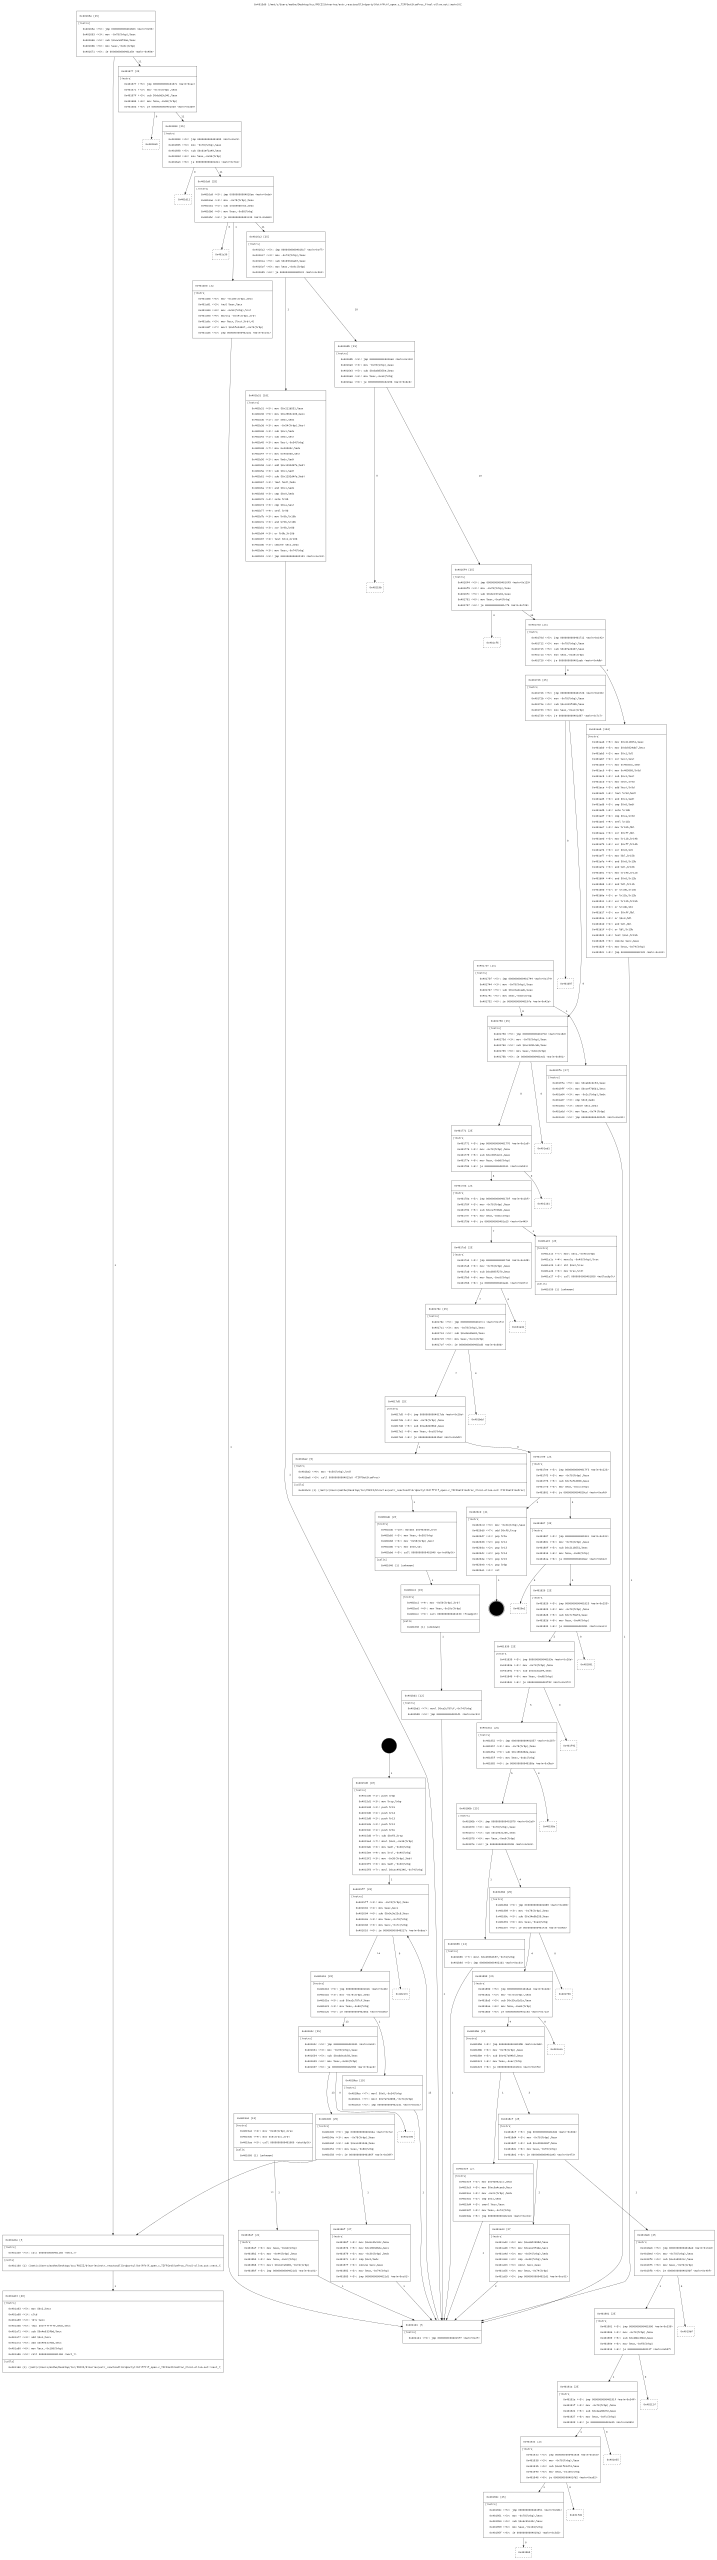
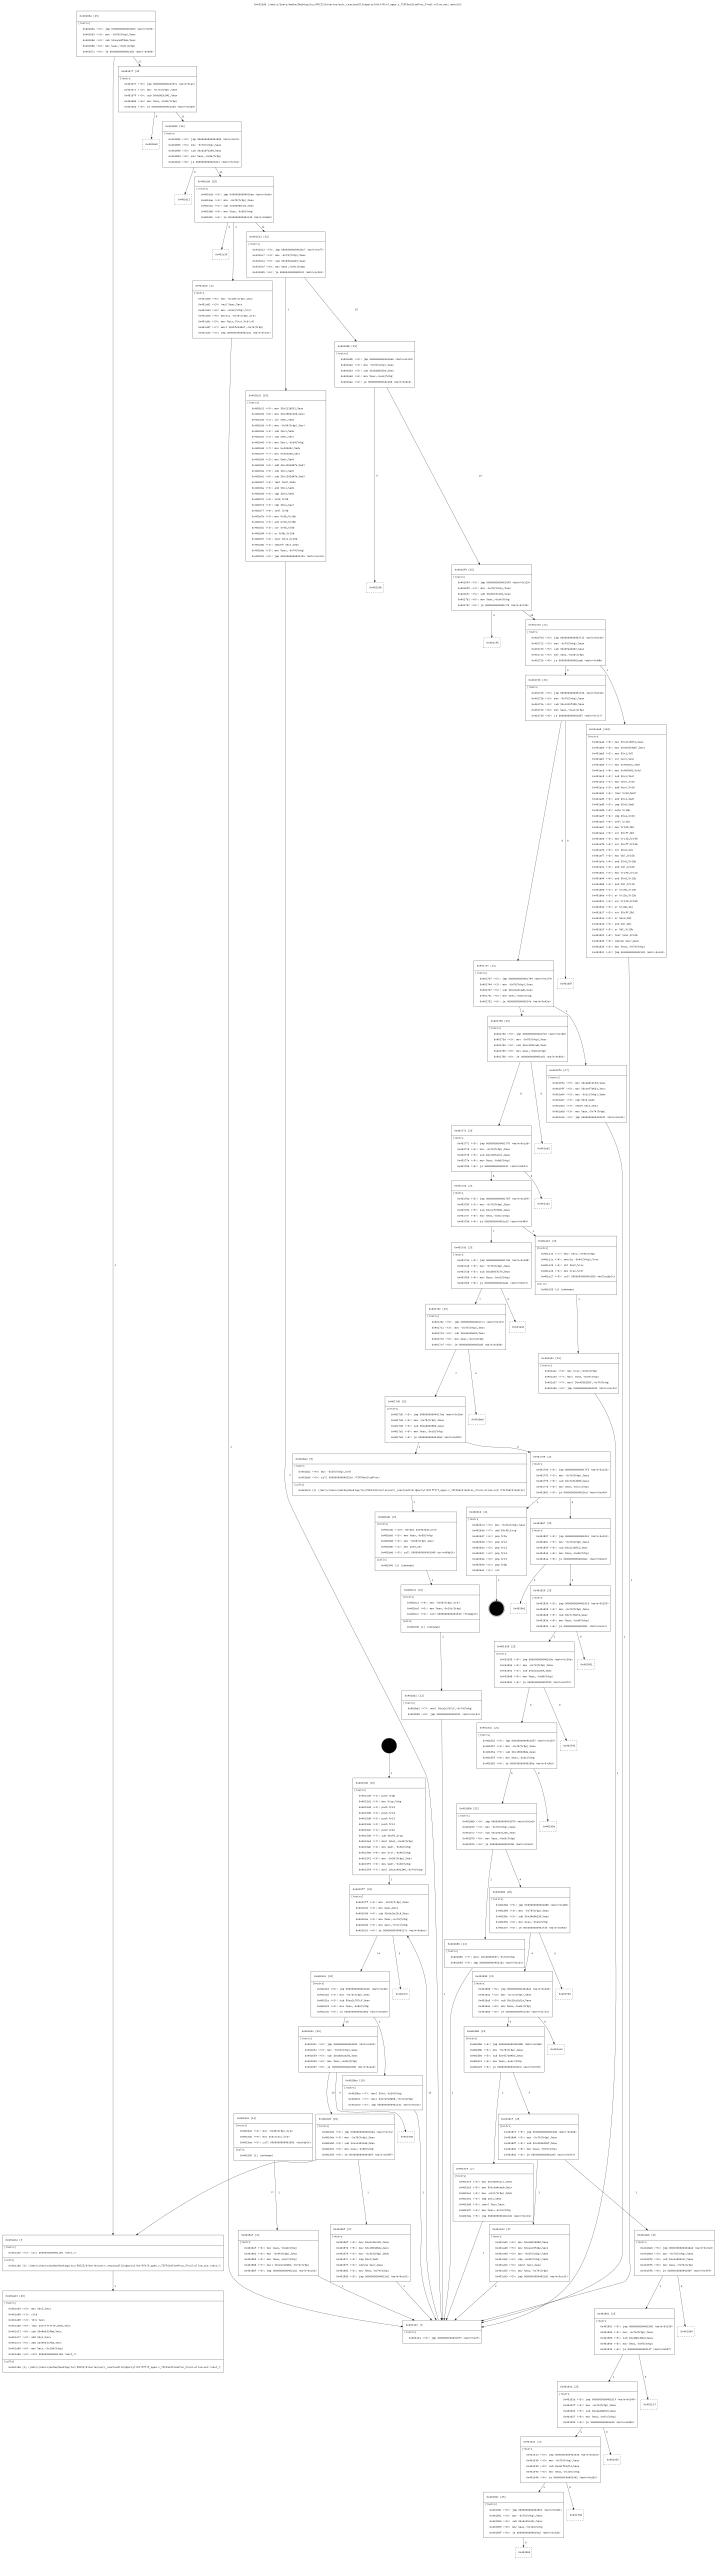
(579, 869) -> (540, 840)
none -> (579, 1373)
